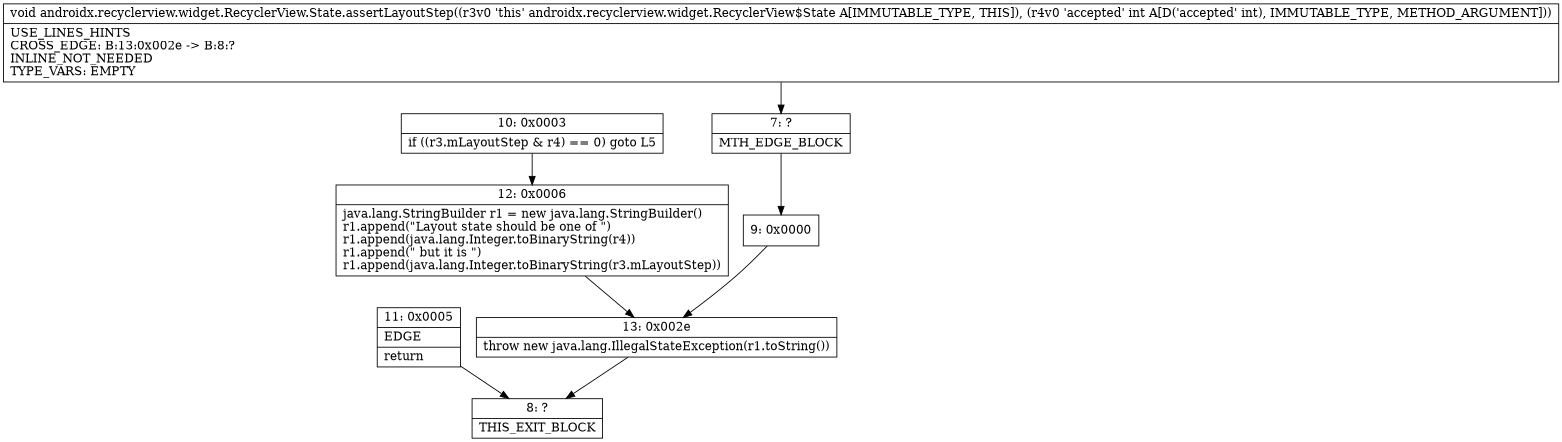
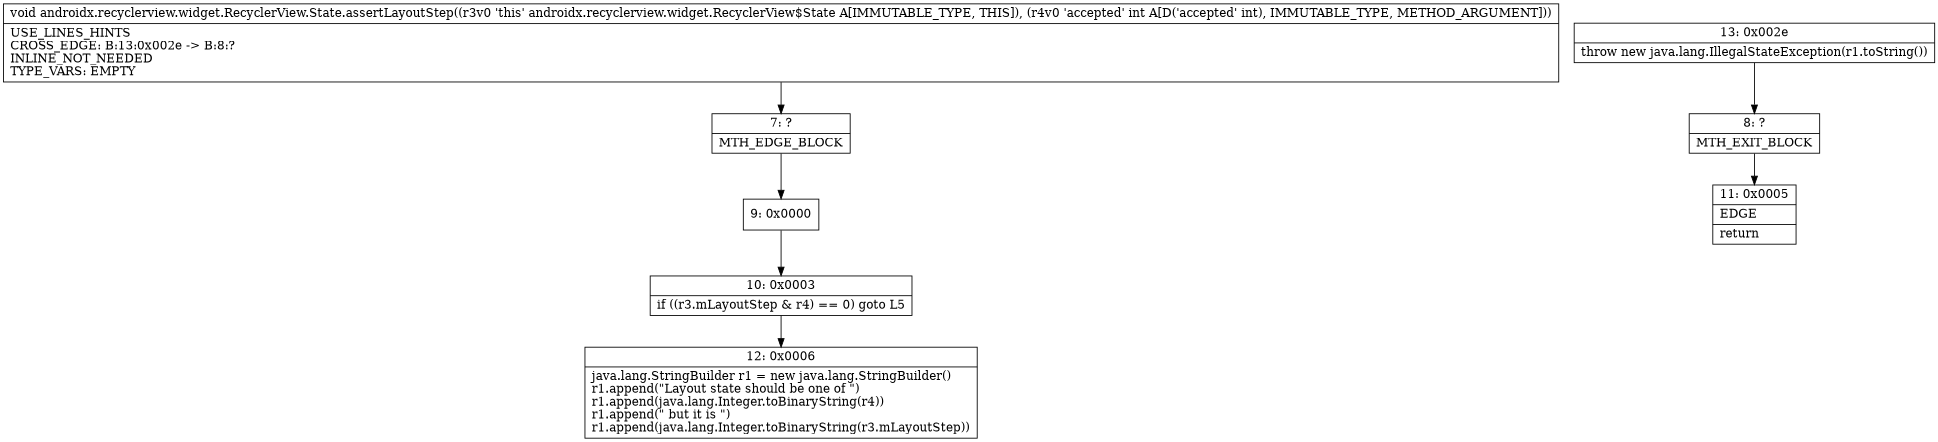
(730, 281) -> (781, 249)
(606, 294) -> none
(481, 380) -> (1754, 165)
(537, 428) -> (1754, 143)
